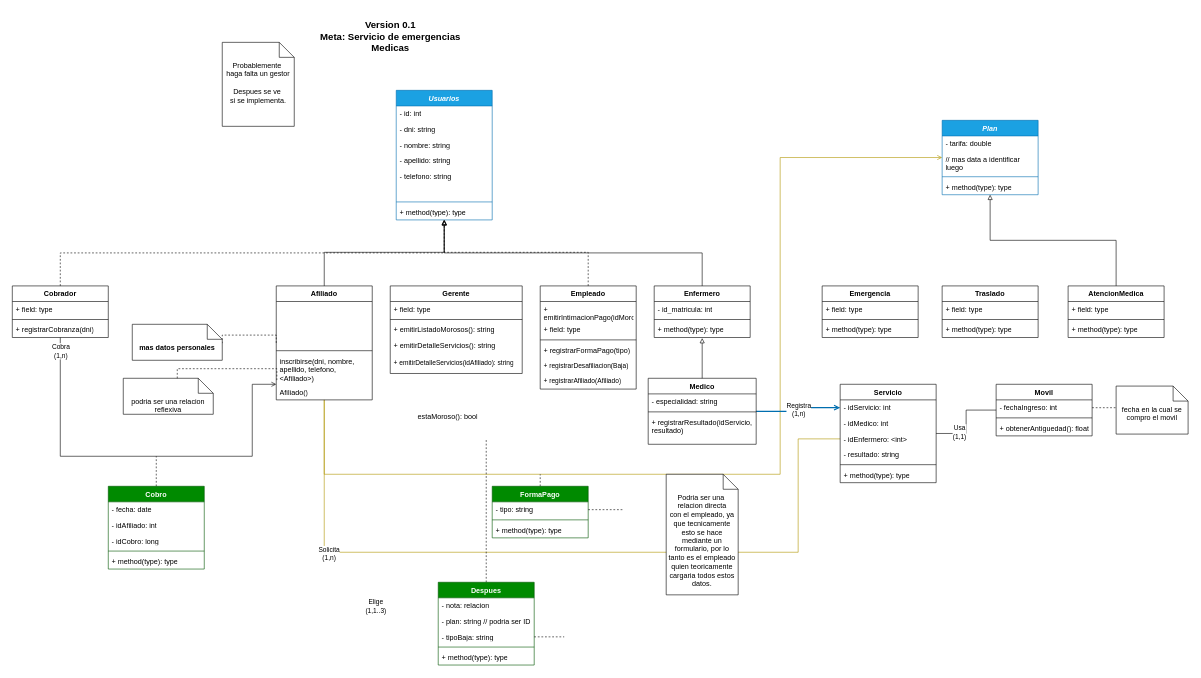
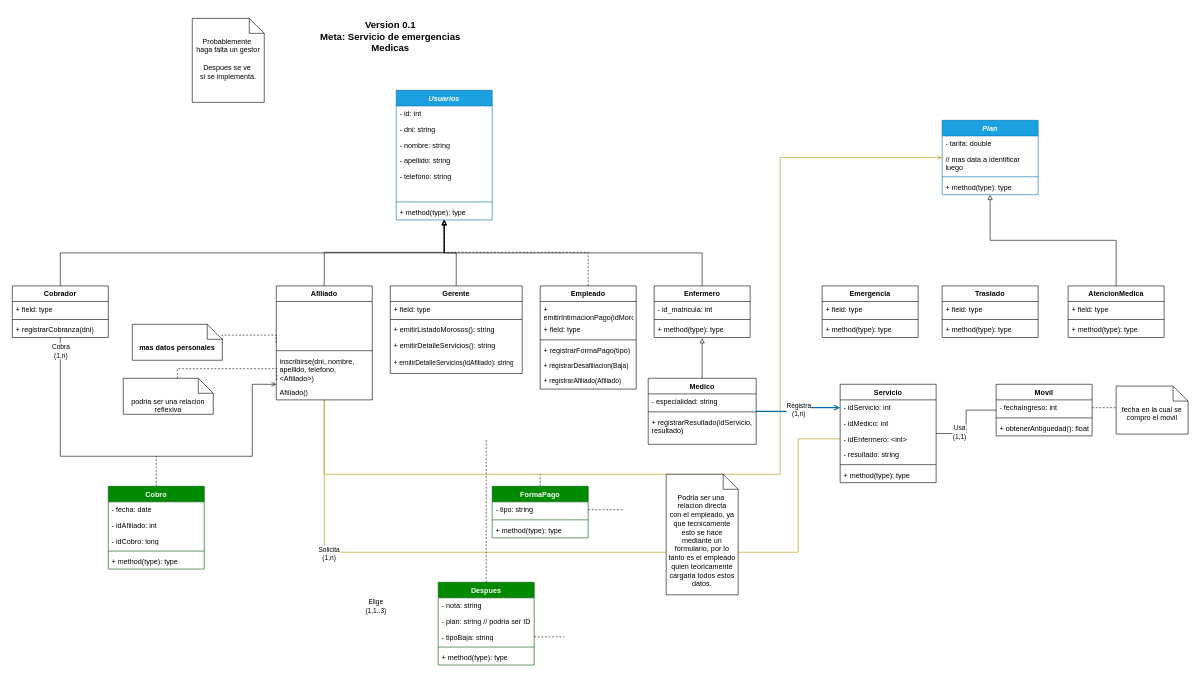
(258, 84) -> (228, 60)
(175, 253) -> (175, 253)
none -> (456, 270)
(462, 416) -> none
(469, 606) -> (466, 606)
